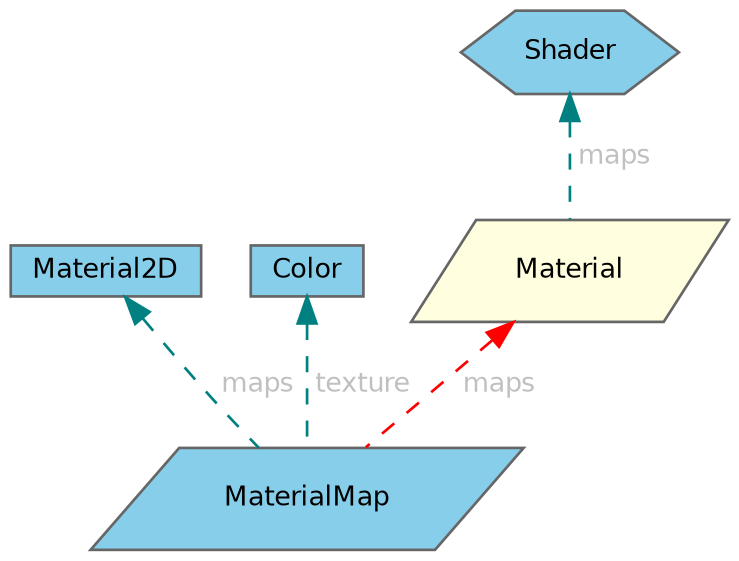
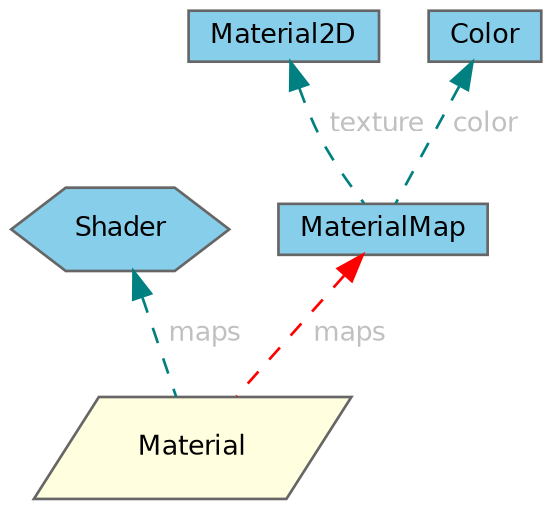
(255, 385) -> (374, 125)
(359, 385) -> (482, 125)
(429, 394) -> (290, 336)
(307, 499) -> (383, 229)
